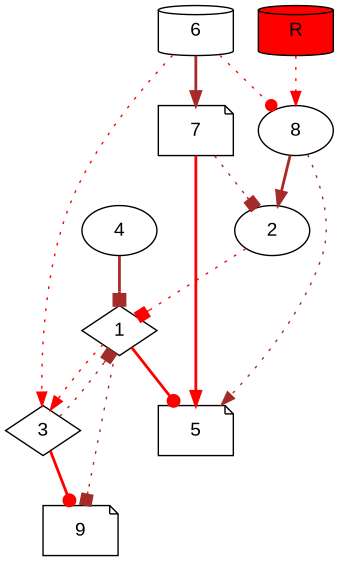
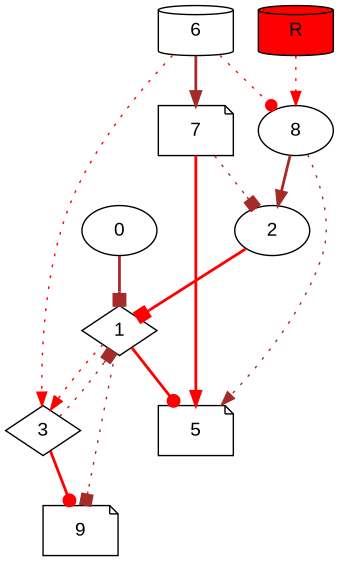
(119, 231) -> (119, 231)
(205, 275) -> (205, 275)
